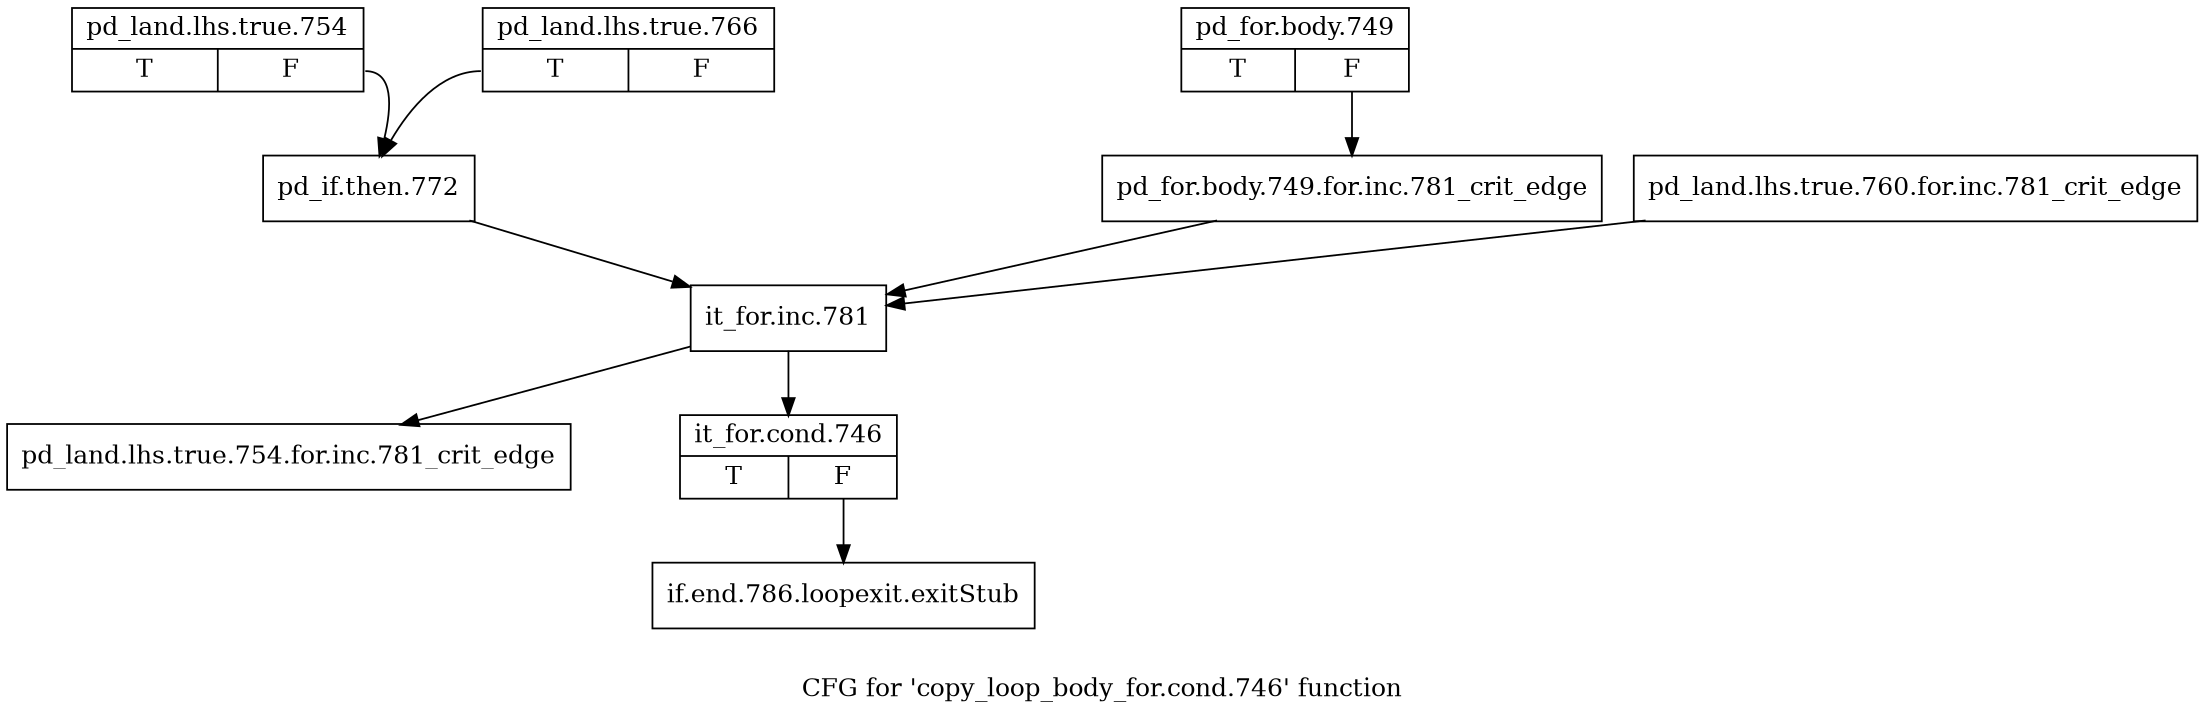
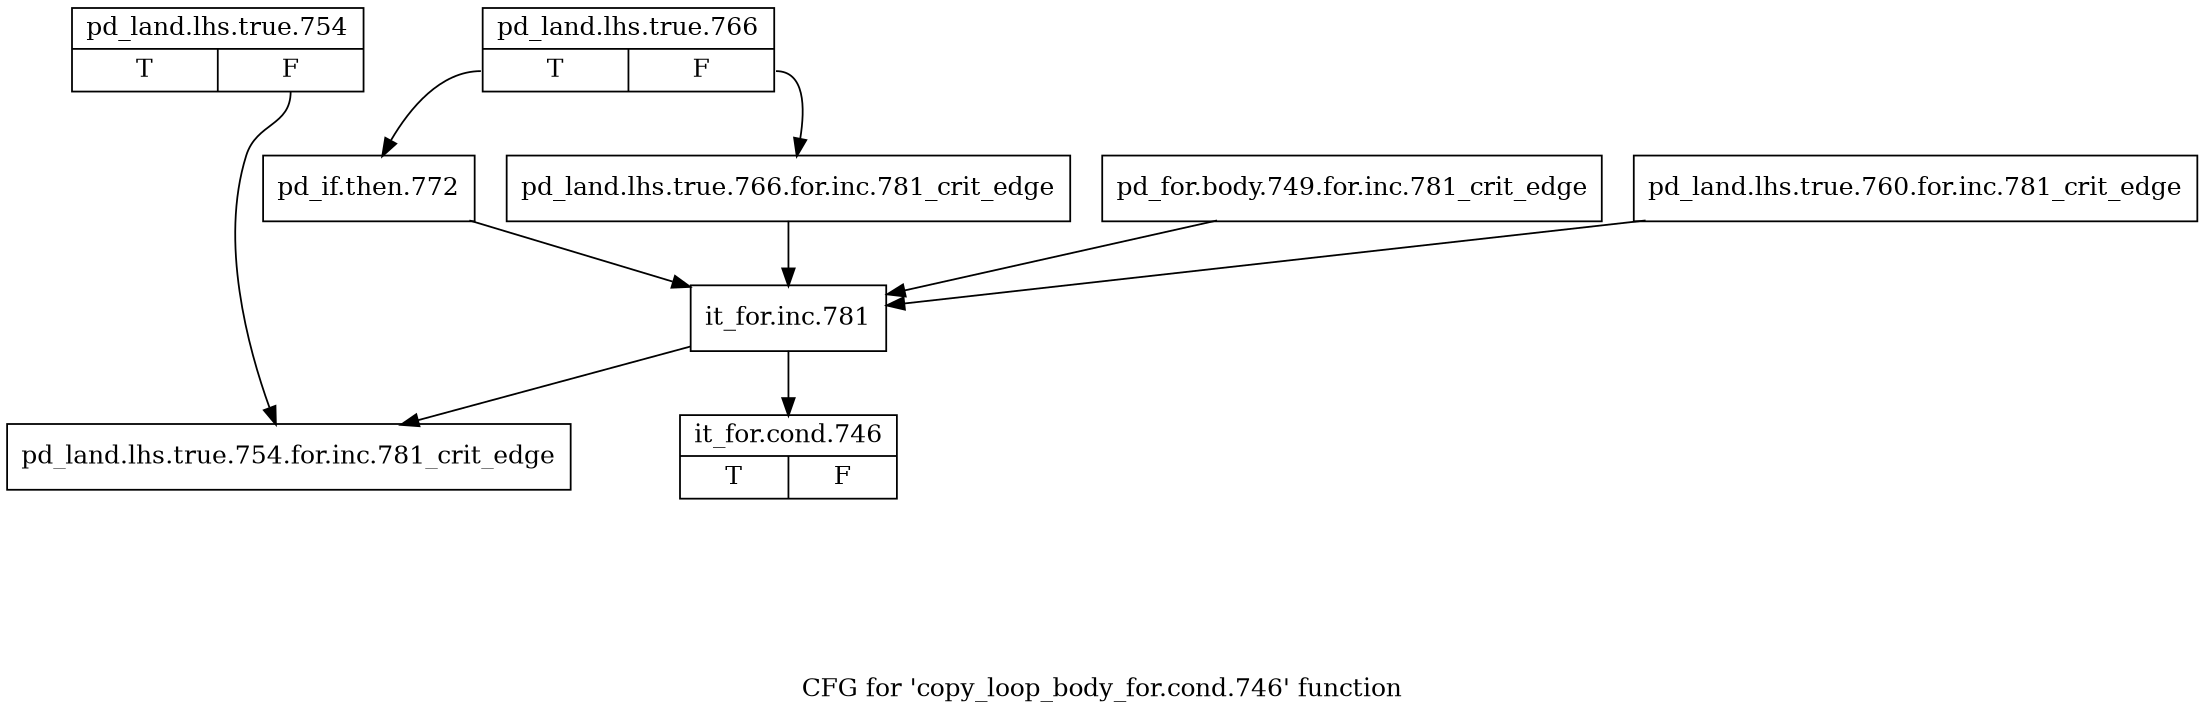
(1295, 50) -> none
(389, 99) -> (236, 243)
none -> (788, 188)
(844, 596) -> none
